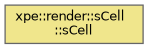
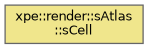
(74, 24) -> (74, 24)
